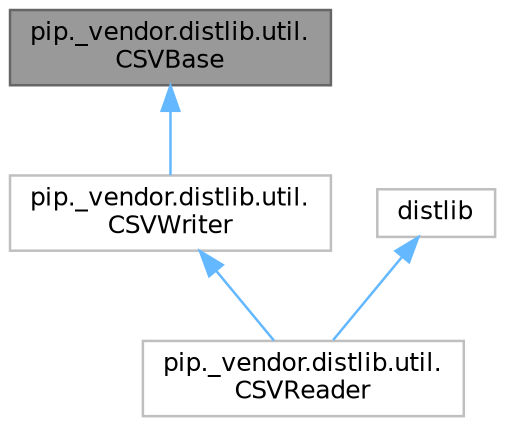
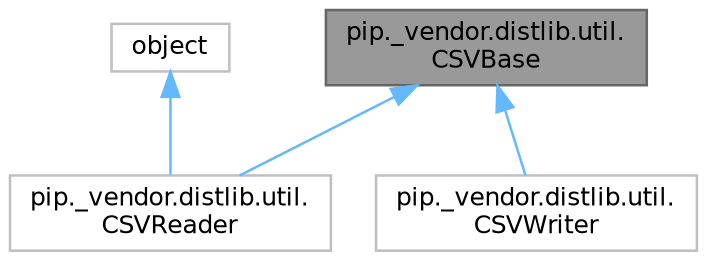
(436, 213) -> (170, 48)
(245, 306) -> (317, 136)
